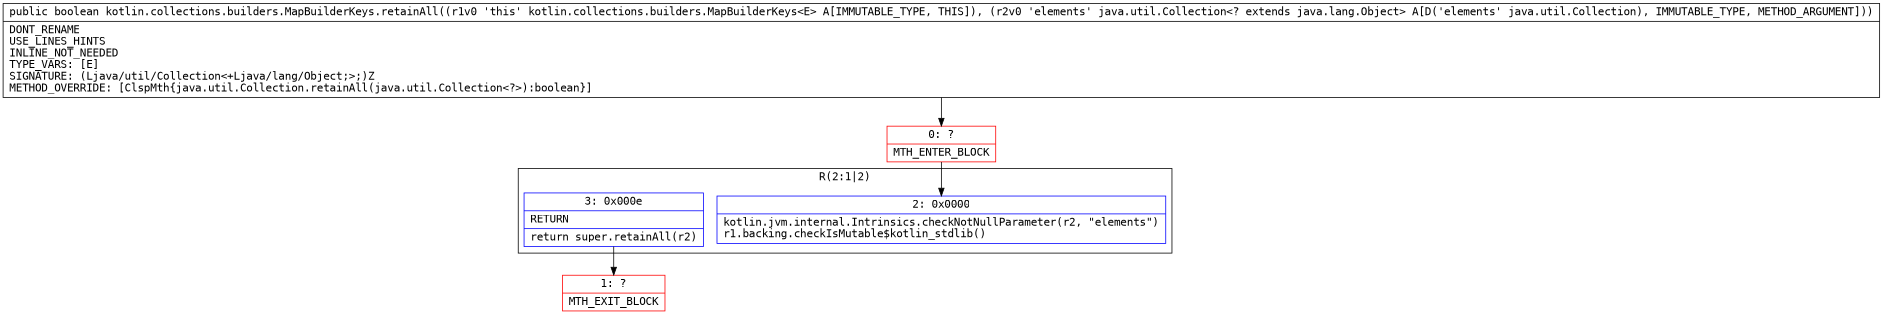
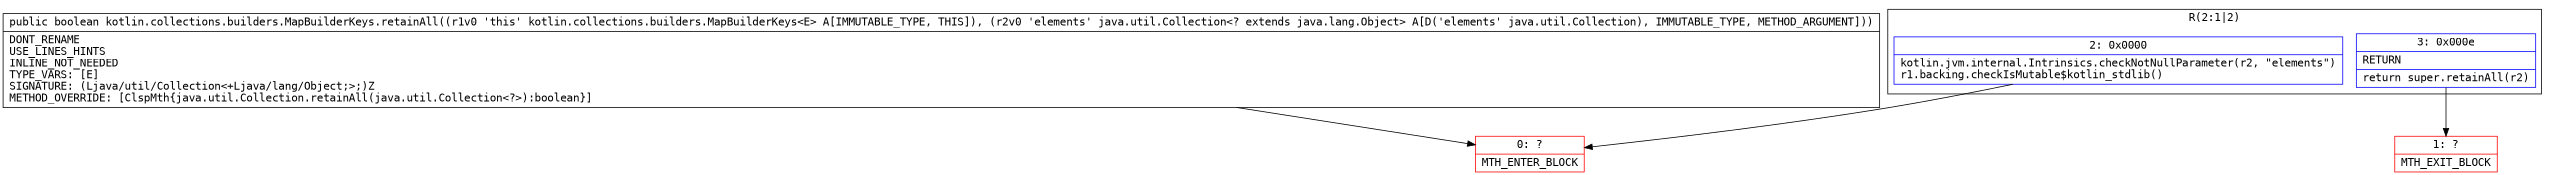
(941, 175) -> (1803, 121)
